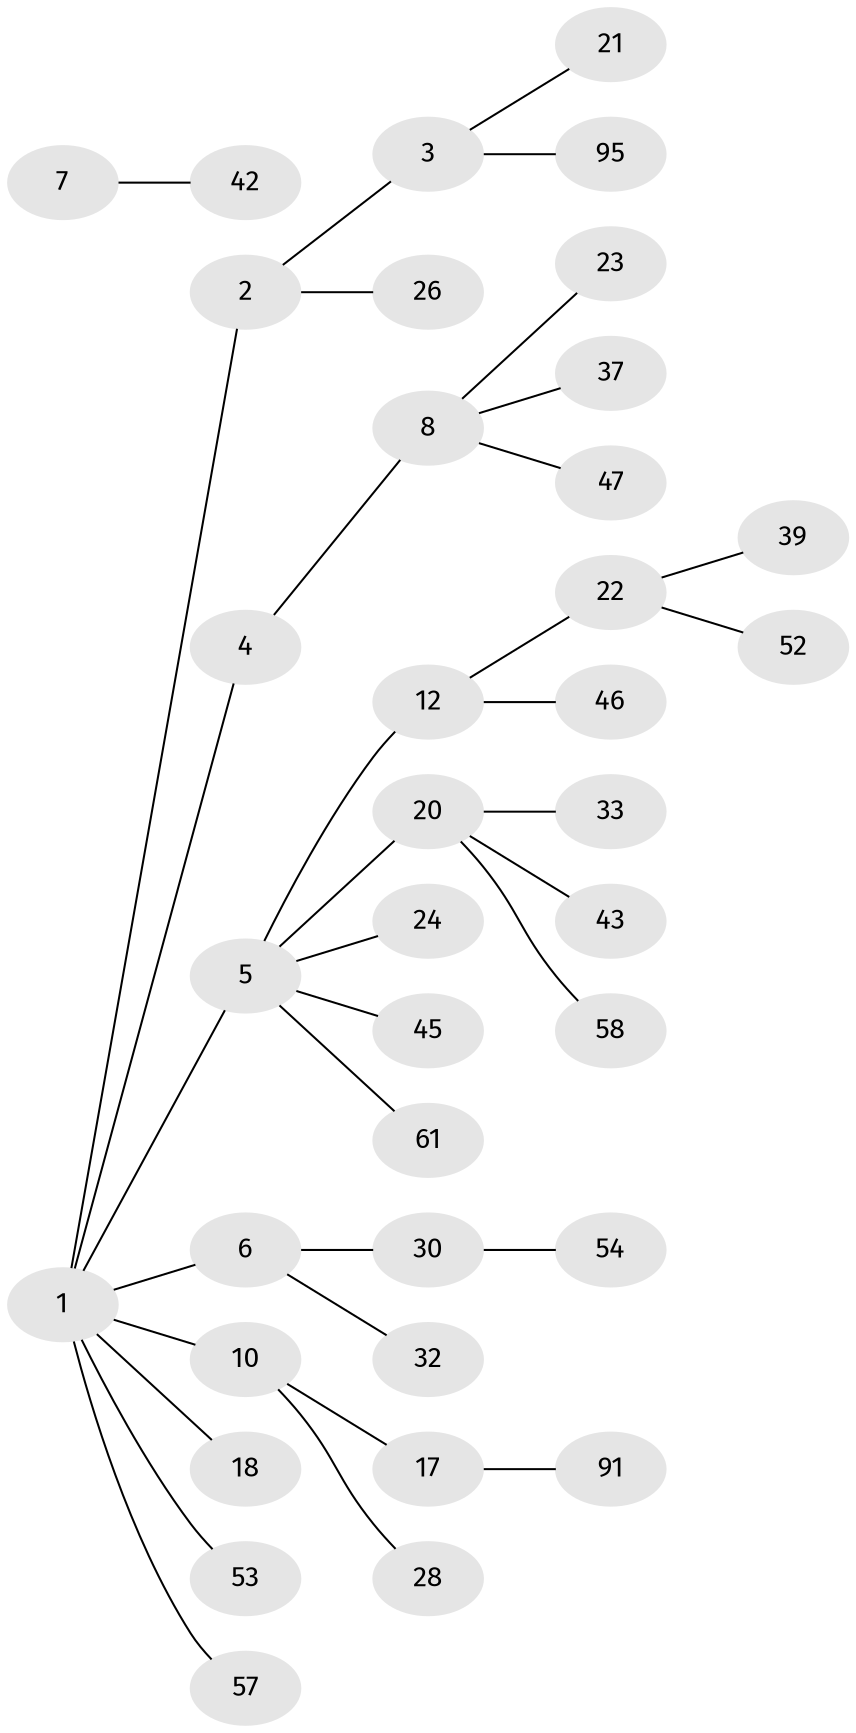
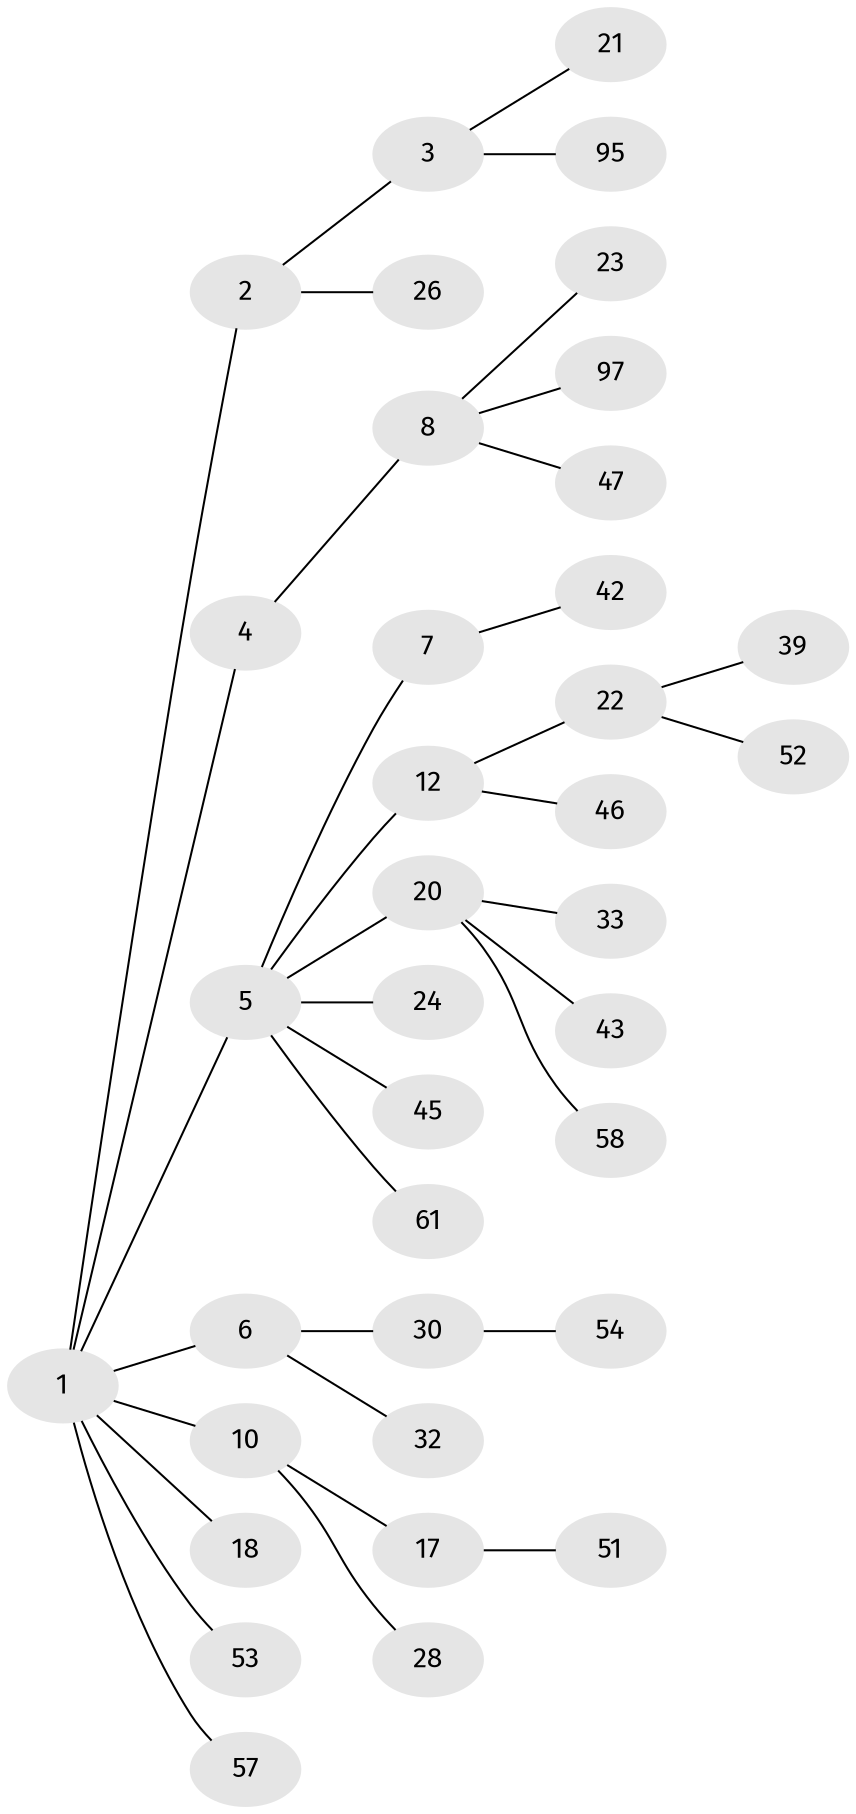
(611, 373) -> (611, 373)
none -> (326, 821)
(611, 1469) -> (611, 1550)
